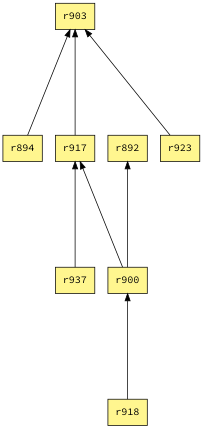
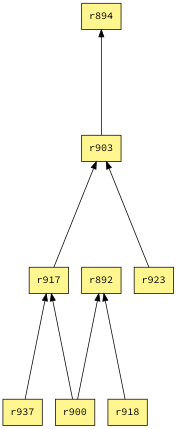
(47, 86) -> (101, 86)
(128, 350) -> (115, 350)
